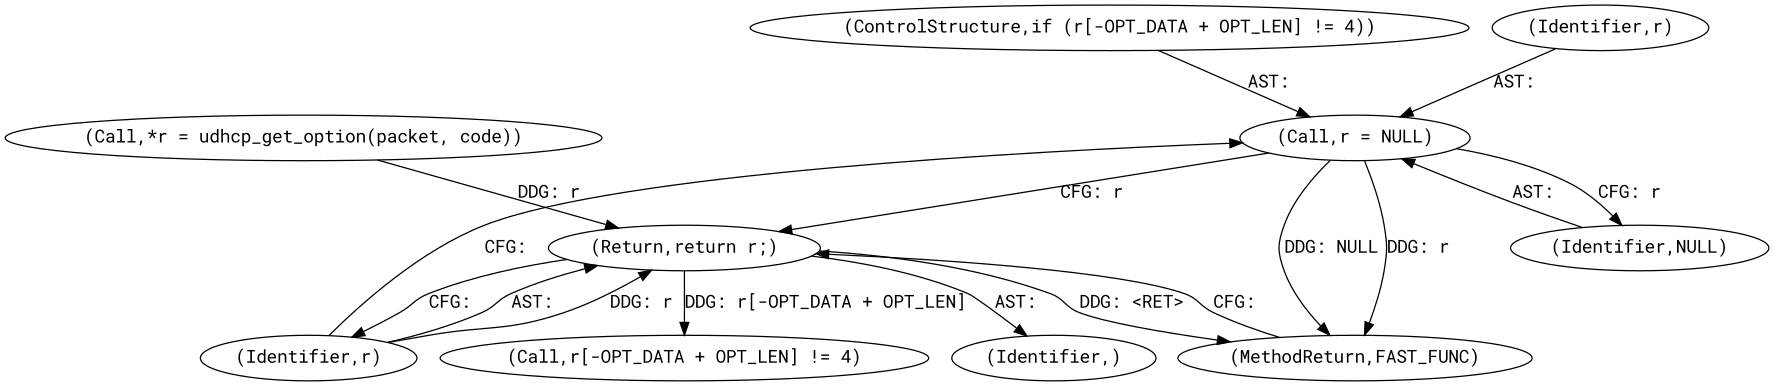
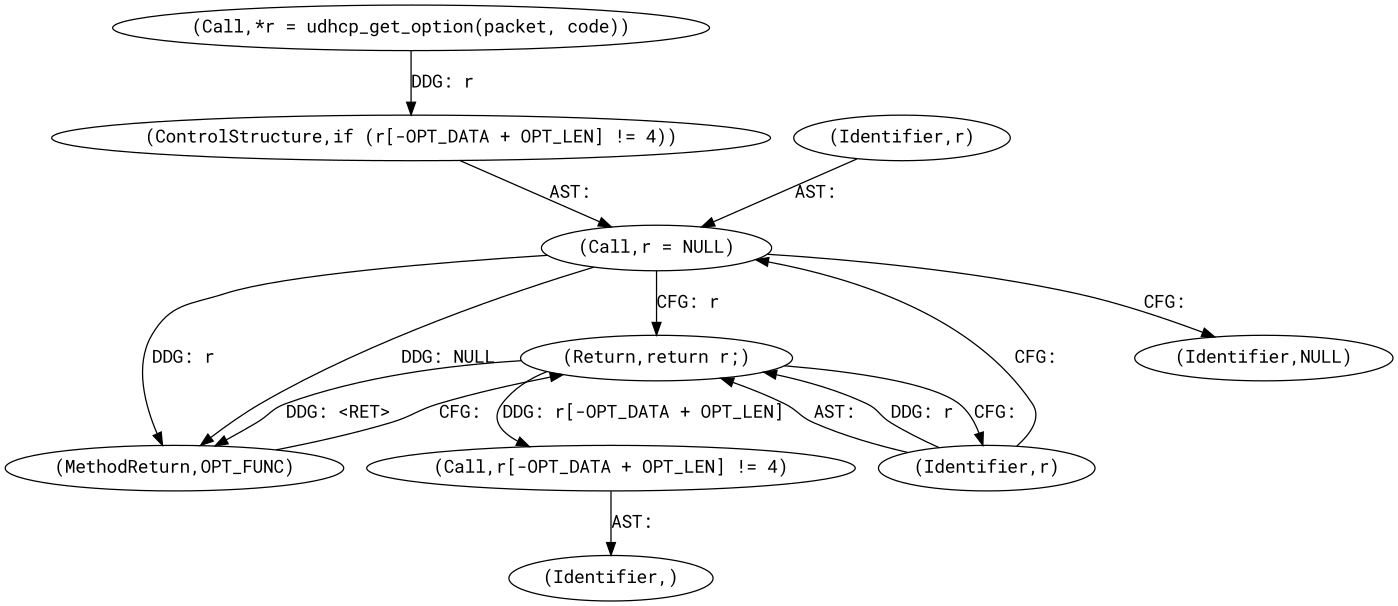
(492, 192) -> (411, 77)
(1630, 193) -> (1170, 303)
(1497, 197) -> none
(920, 277) -> (611, 517)
(1355, 358) -> (174, 468)
